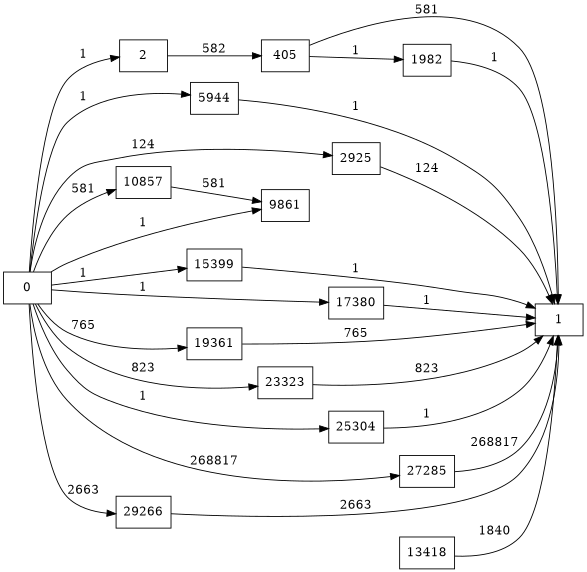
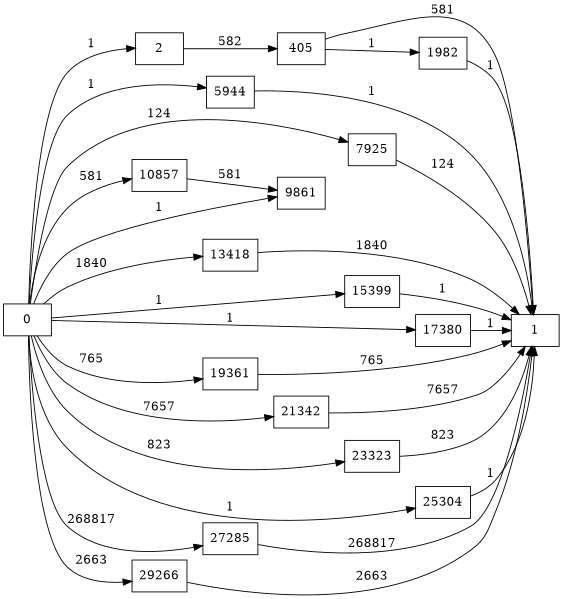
(356, 159) -> (372, 150)
none -> (115, 270)
none -> (301, 412)
